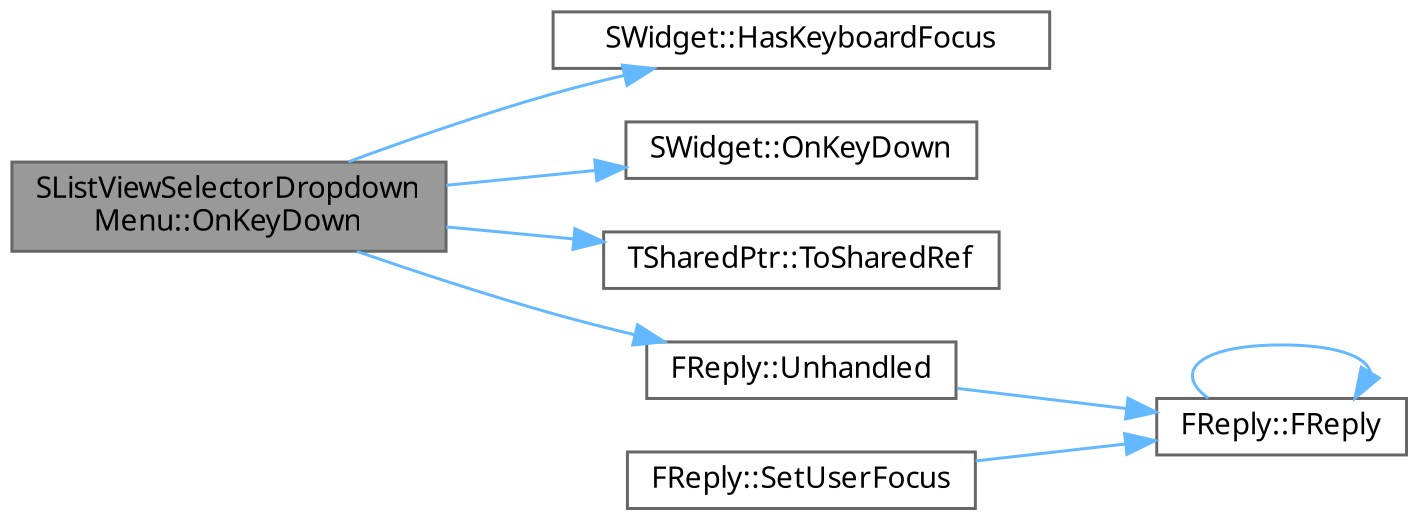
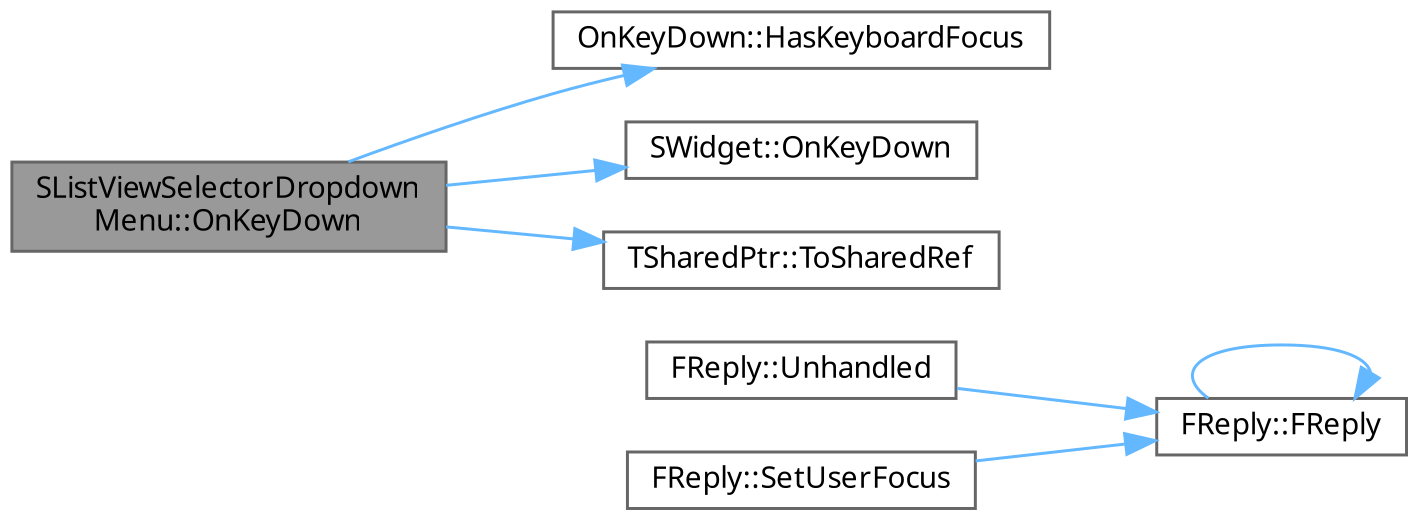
(801, 40) -> (801, 40)
(495, 297) -> none
